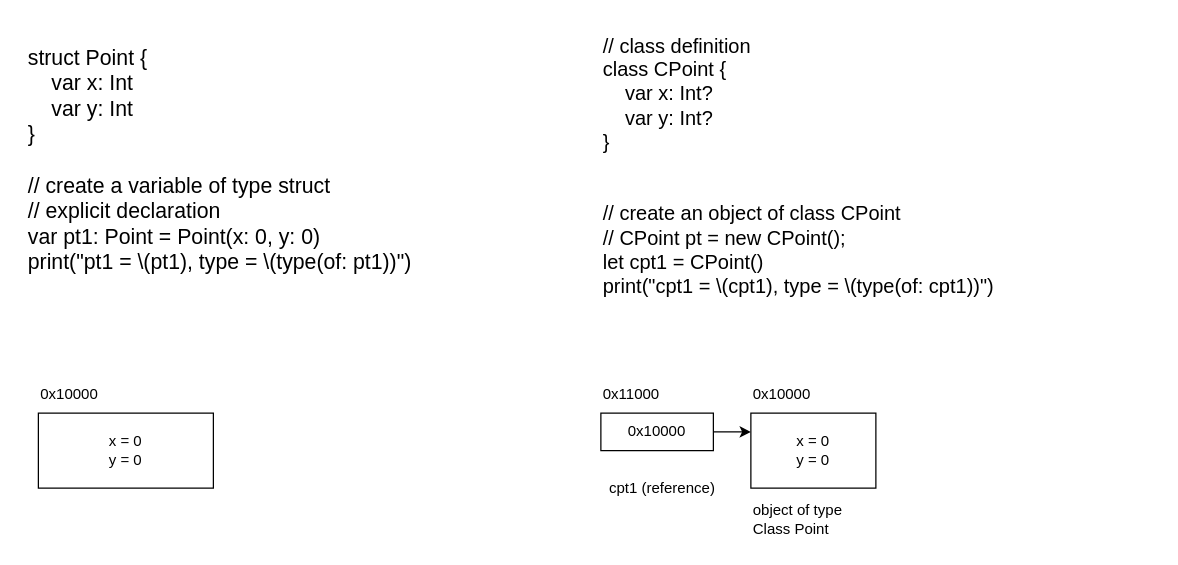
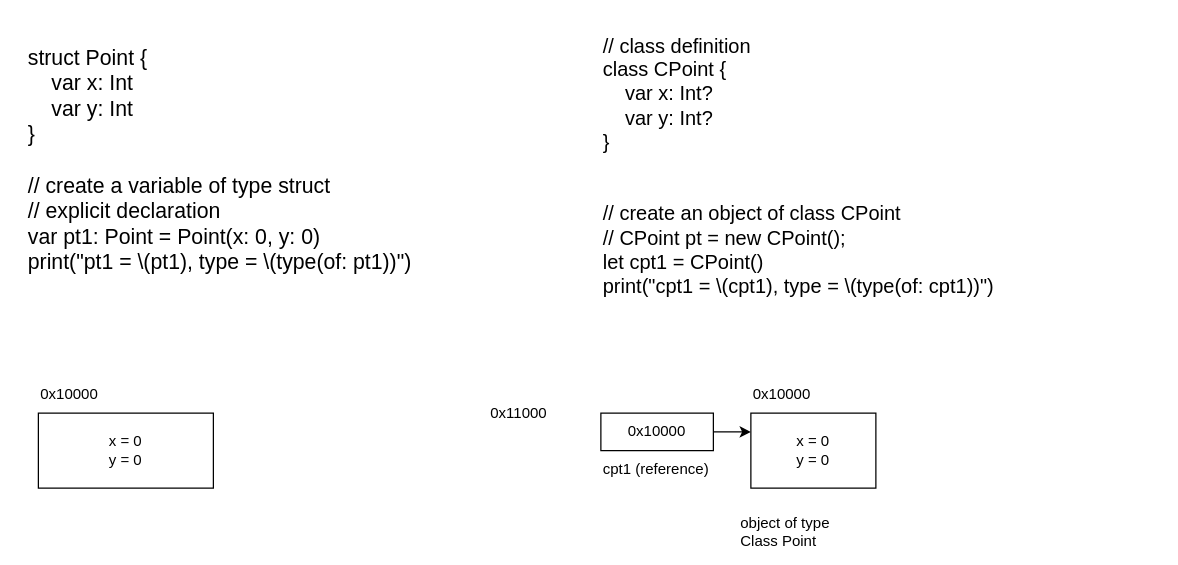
(638, 394) -> (526, 413)
(663, 488) -> (657, 469)
(813, 519) -> (801, 532)
